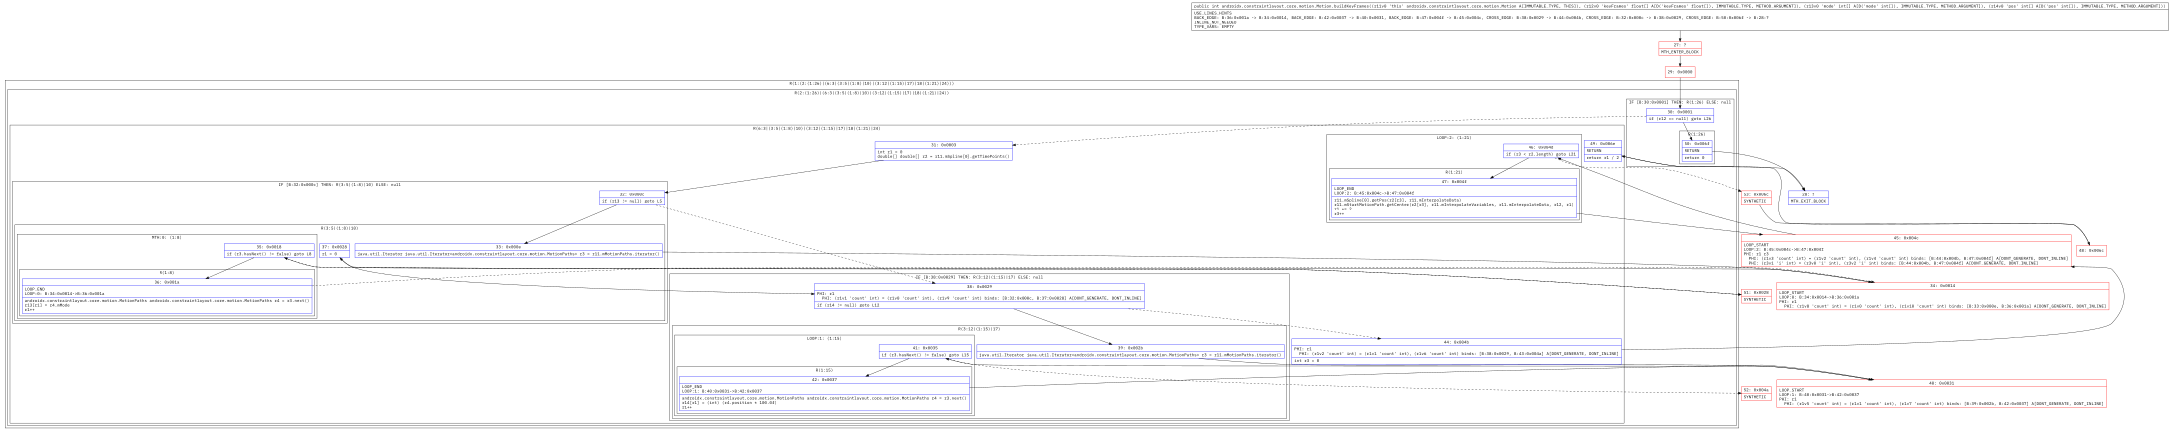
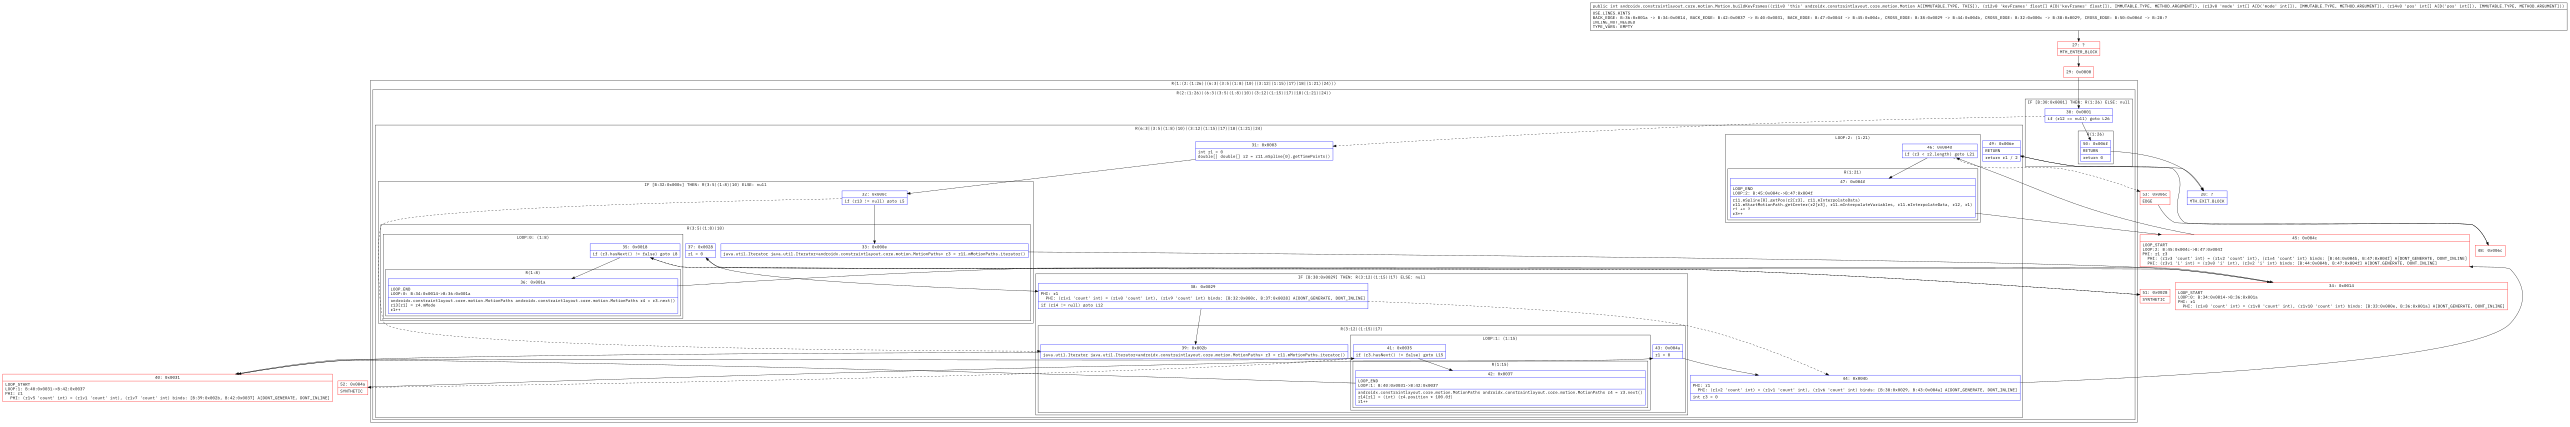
(1755, 201) -> (2148, 201)
(167, 238) -> (533, 238)
(794, 244) -> (430, 333)
(1092, 268) -> (1474, 268)
none -> (1668, 352)
